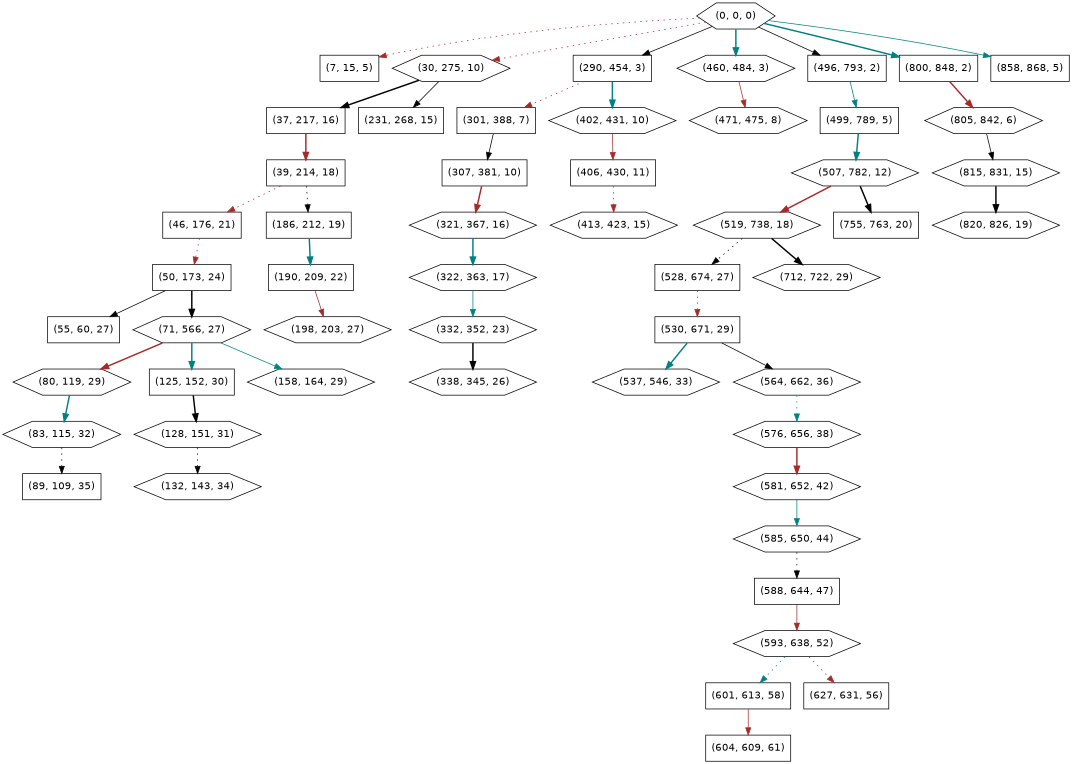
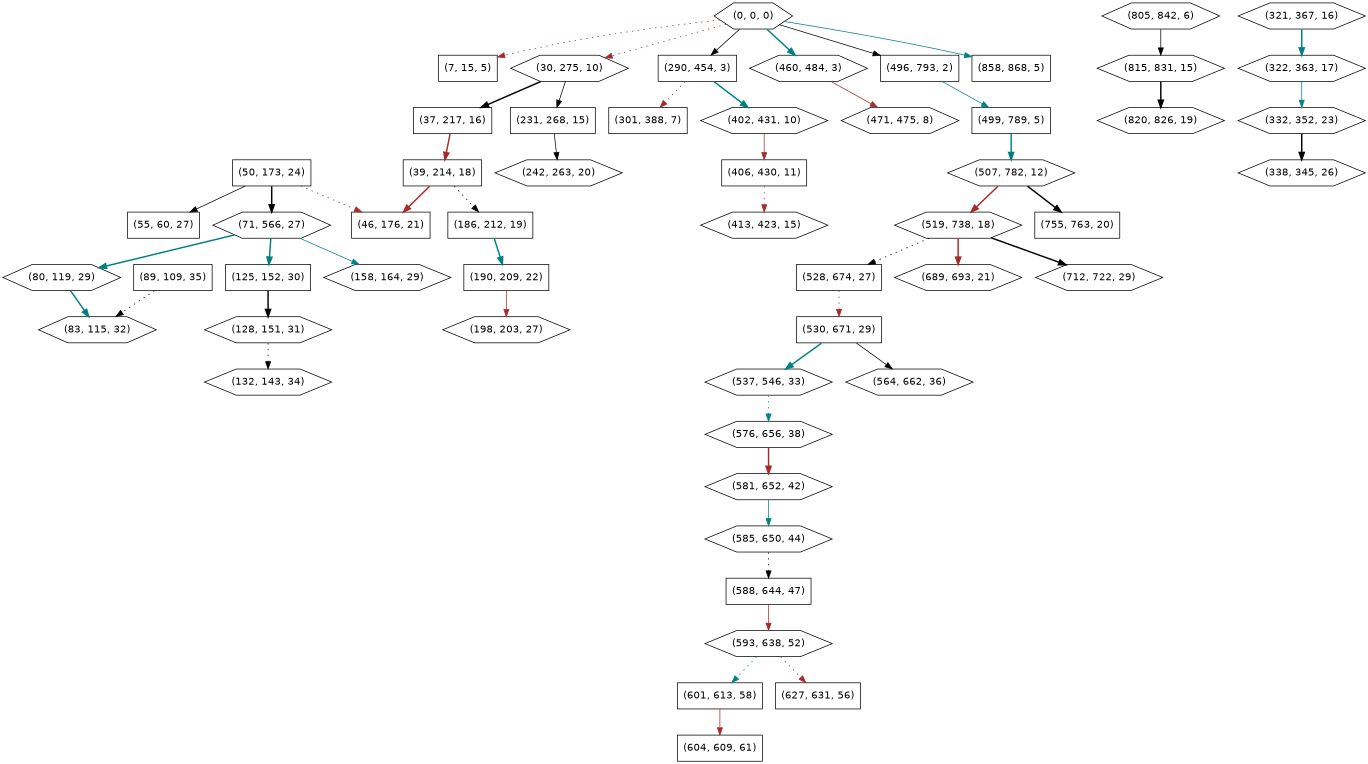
(939, 68) -> none
(485, 173) -> none
none -> (559, 173)
(257, 197) -> (419, 196)
(198, 248) -> (328, 198)
none -> (958, 277)
(135, 355) -> (170, 250)
(797, 405) -> (769, 405)
(62, 457) -> (138, 301)
